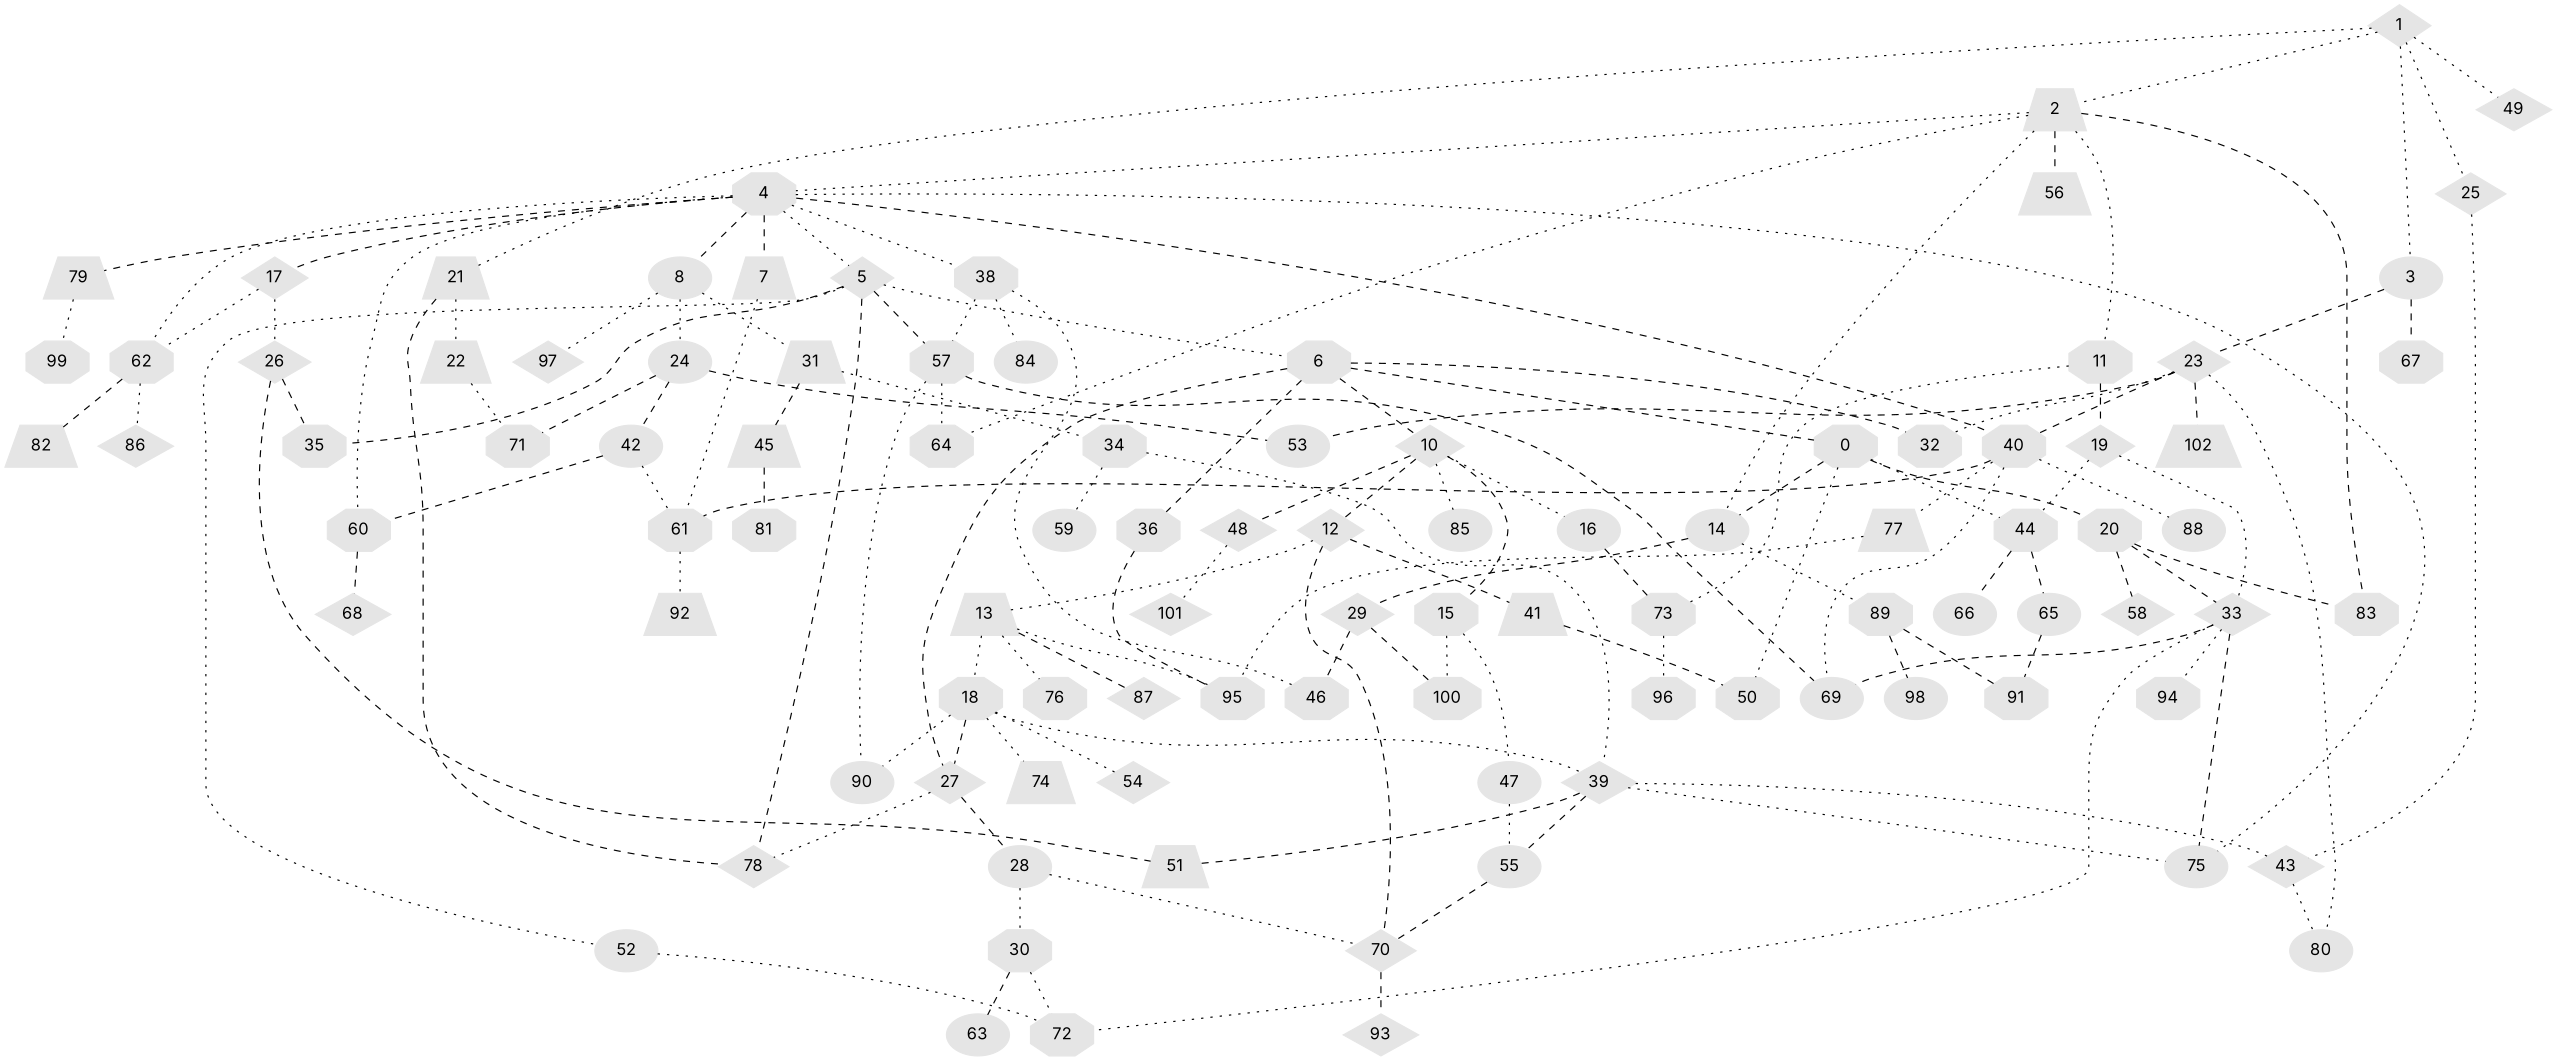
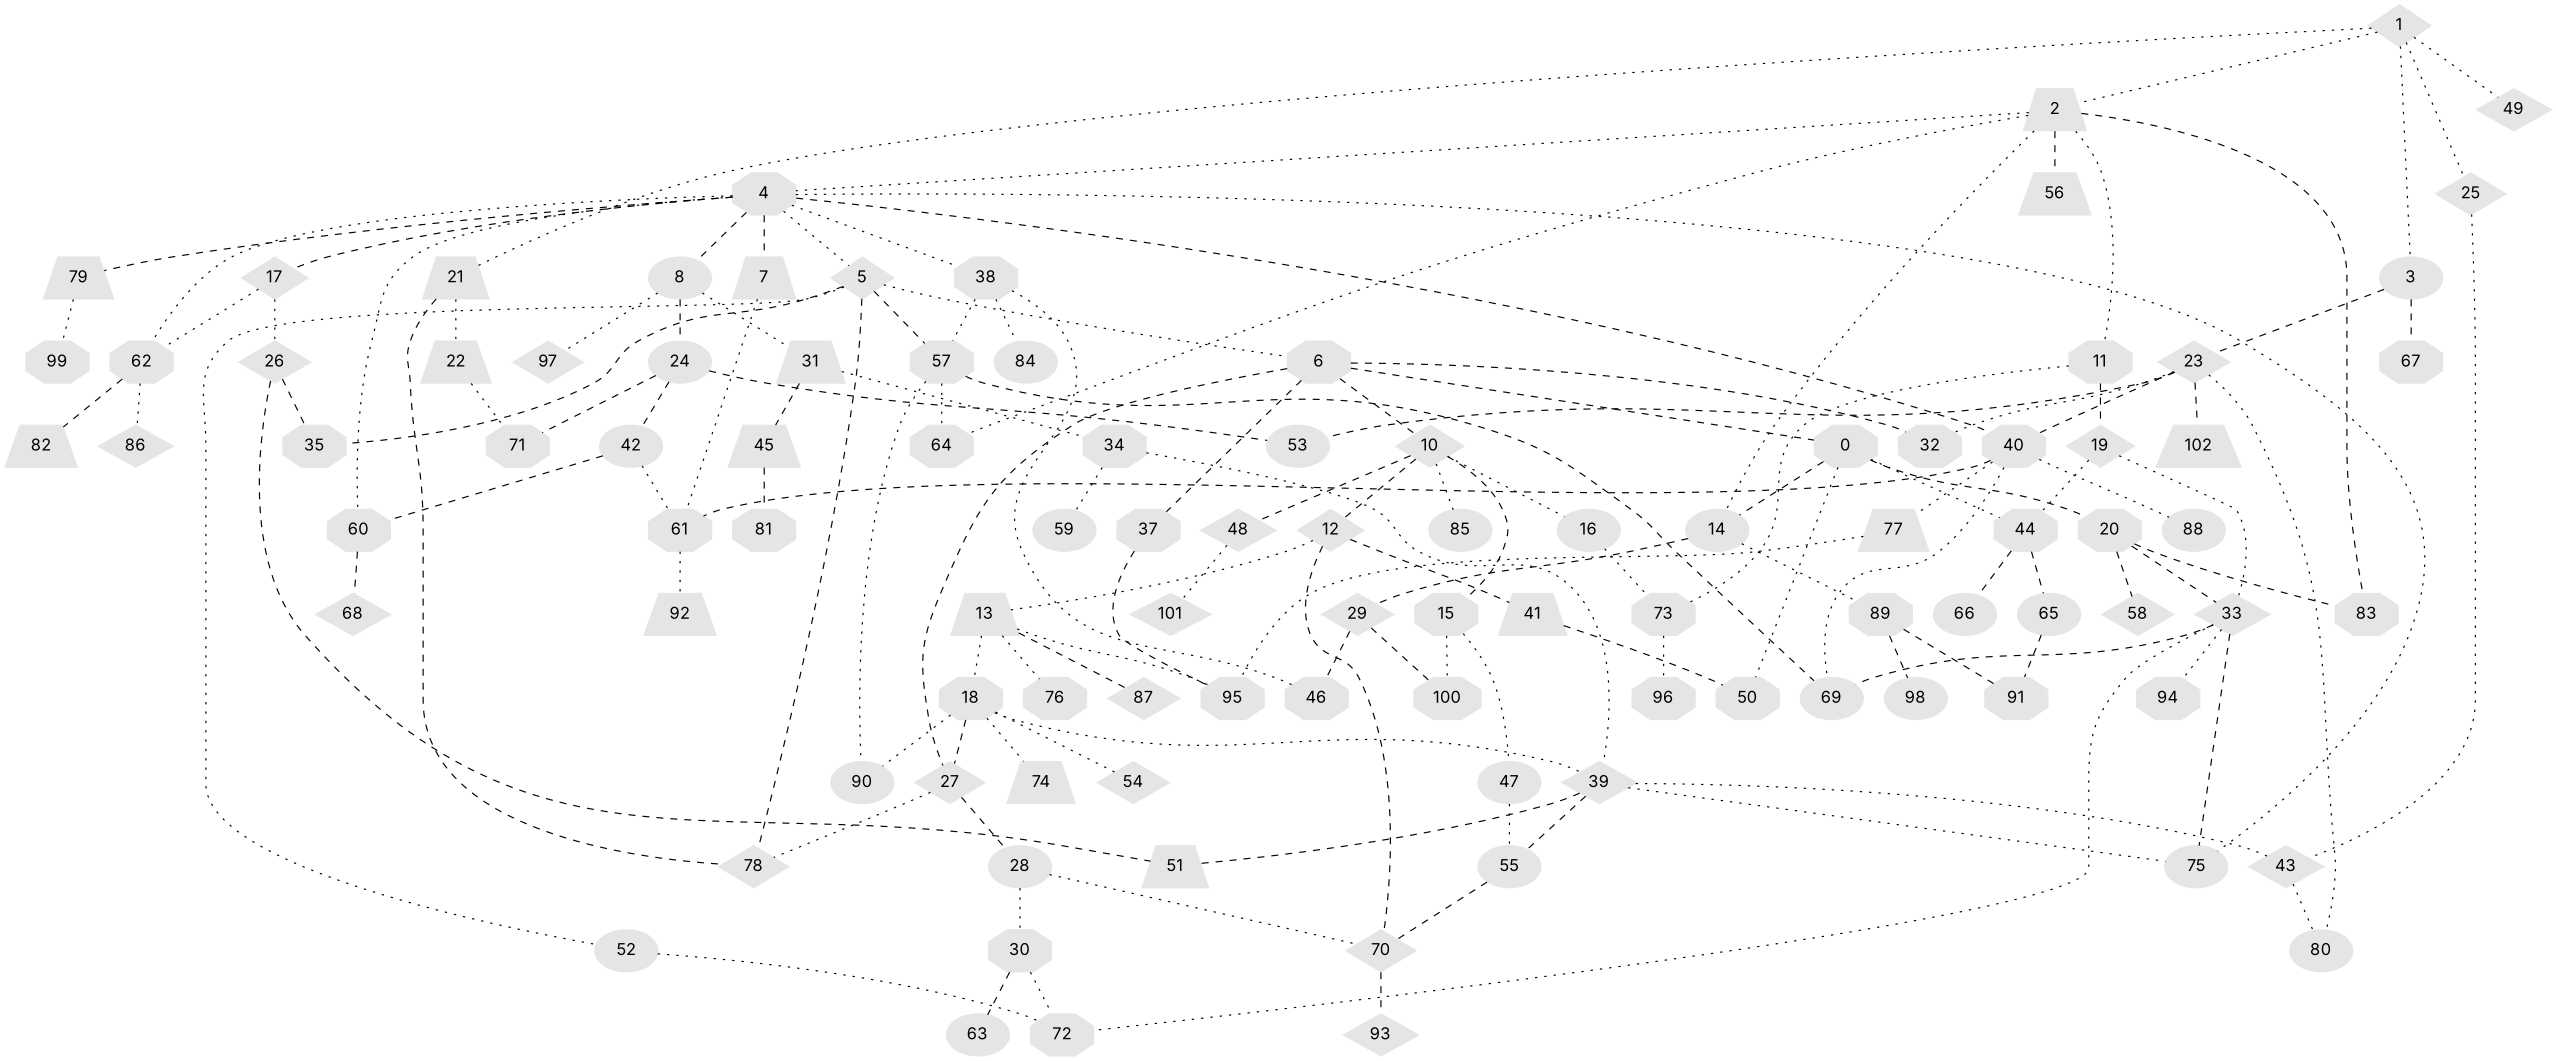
(680, 315) -> (680, 315)
(1148, 530) -> (1148, 530)
(1626, 572) -> (1626, 572)
